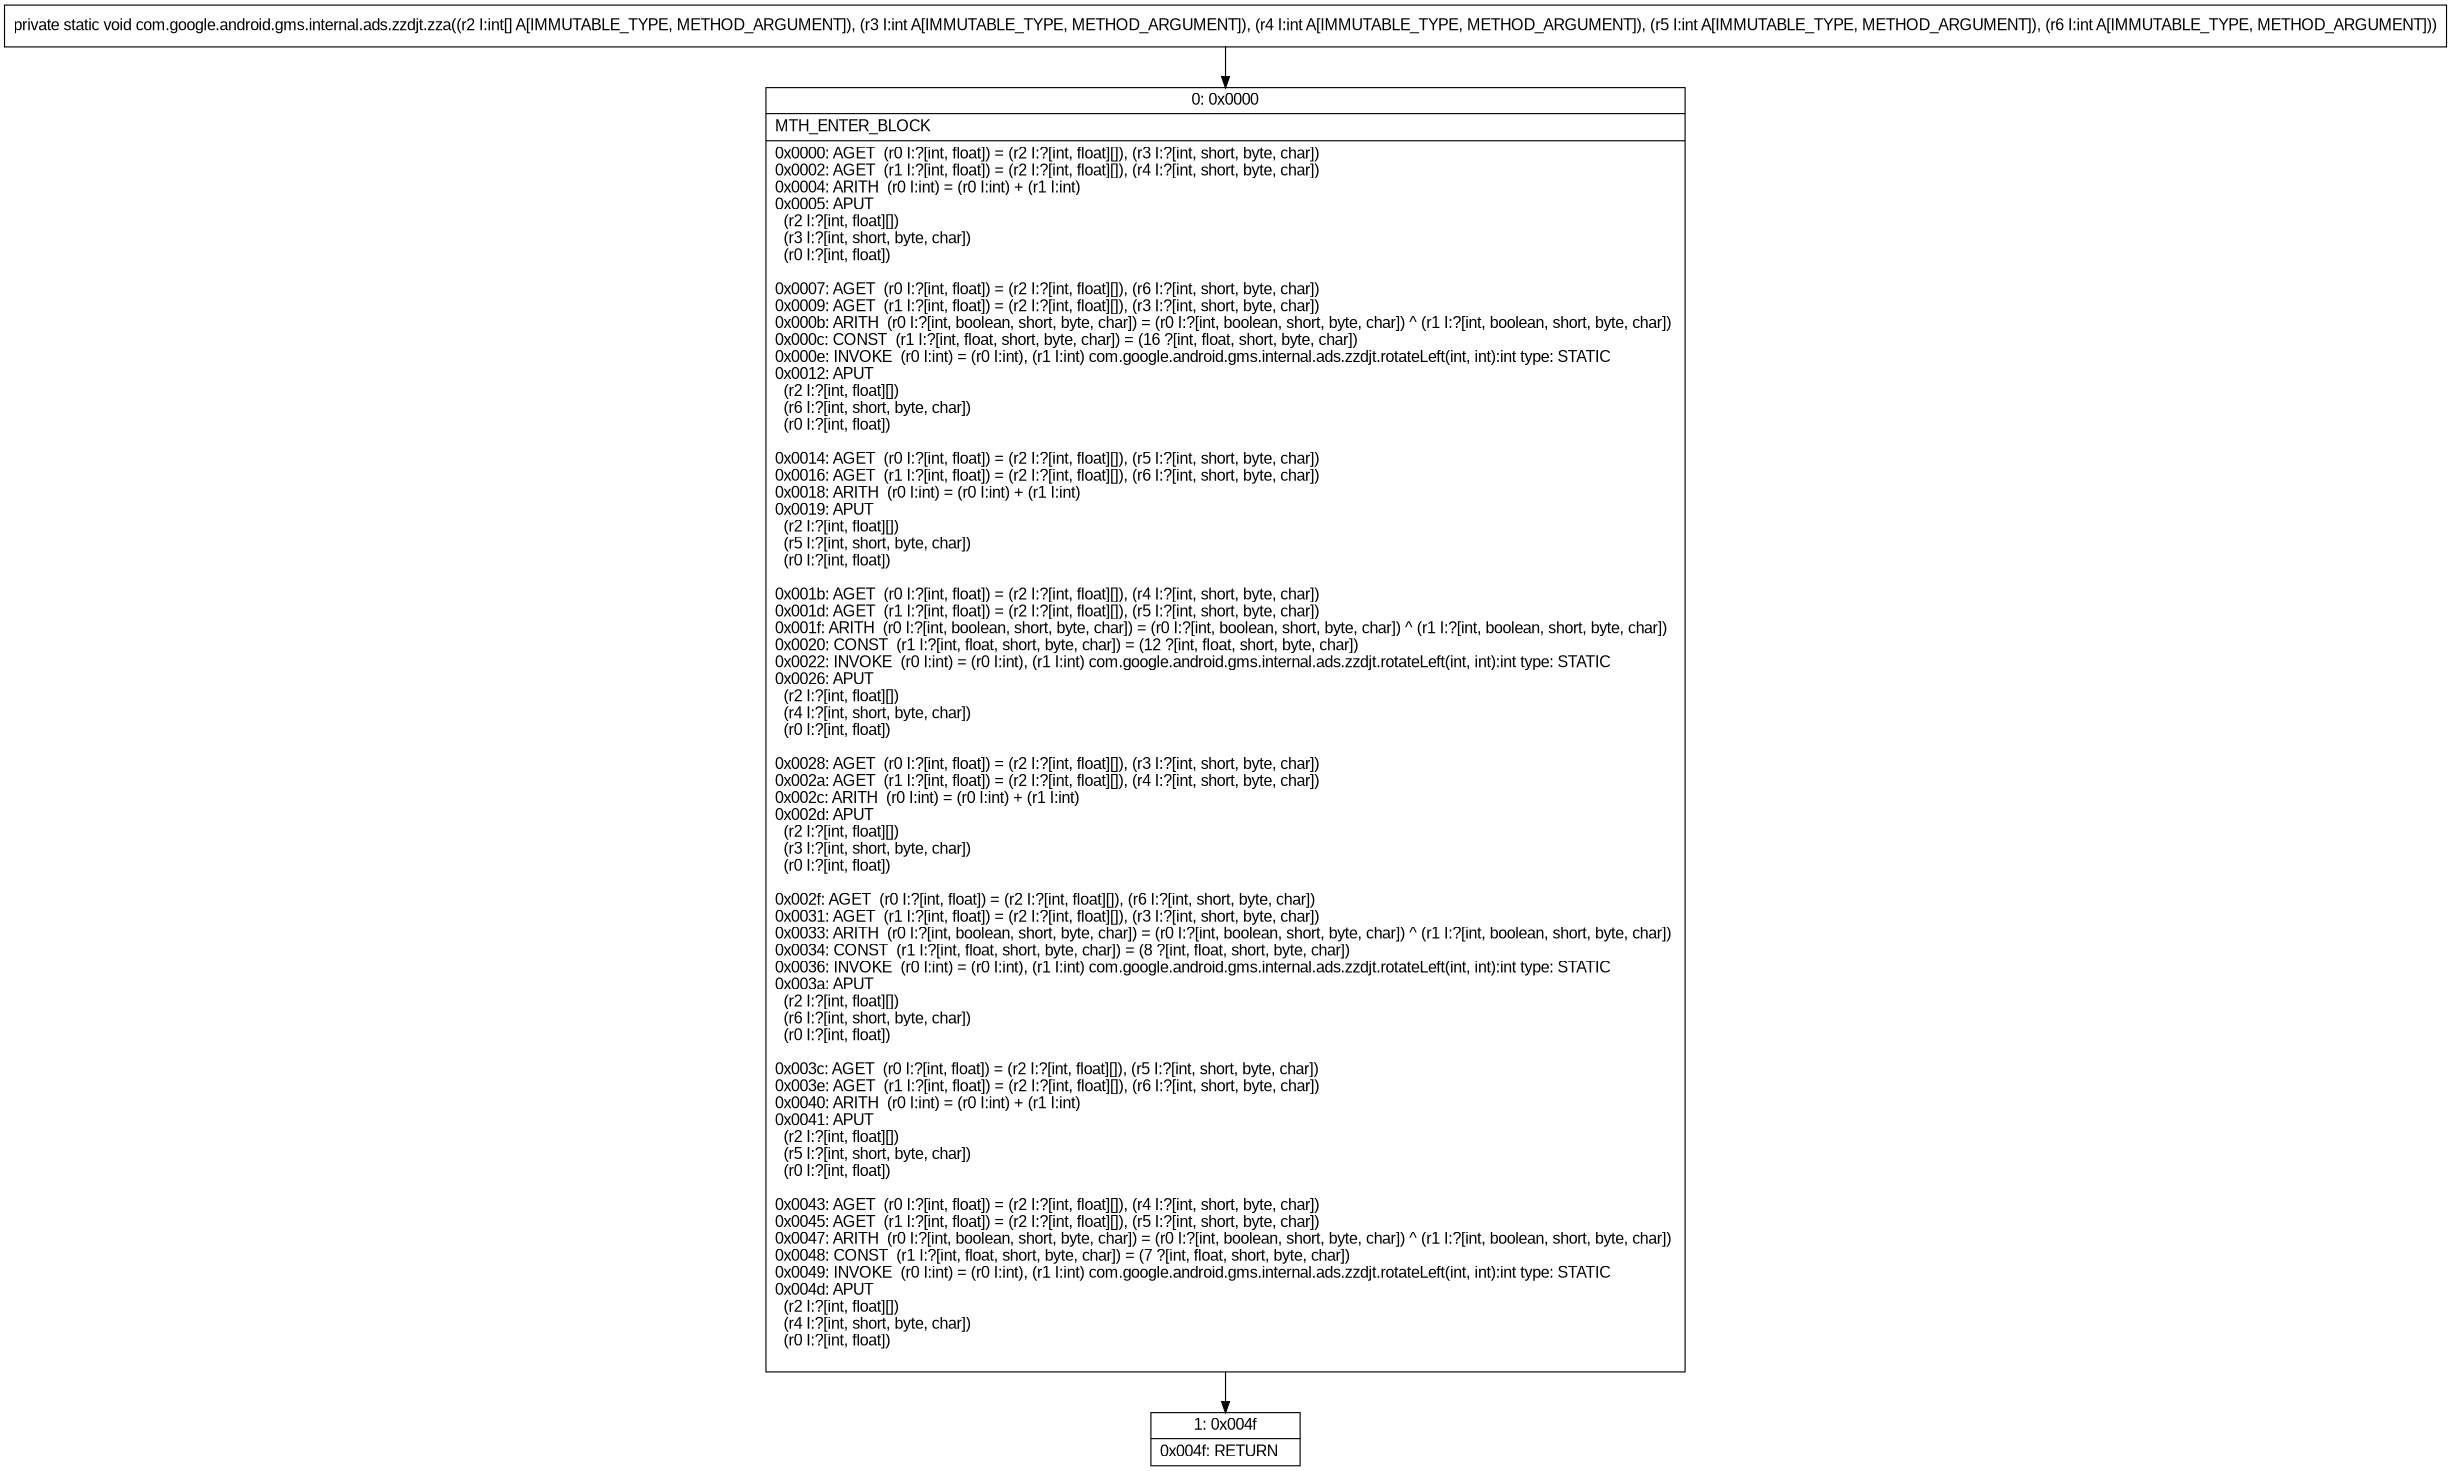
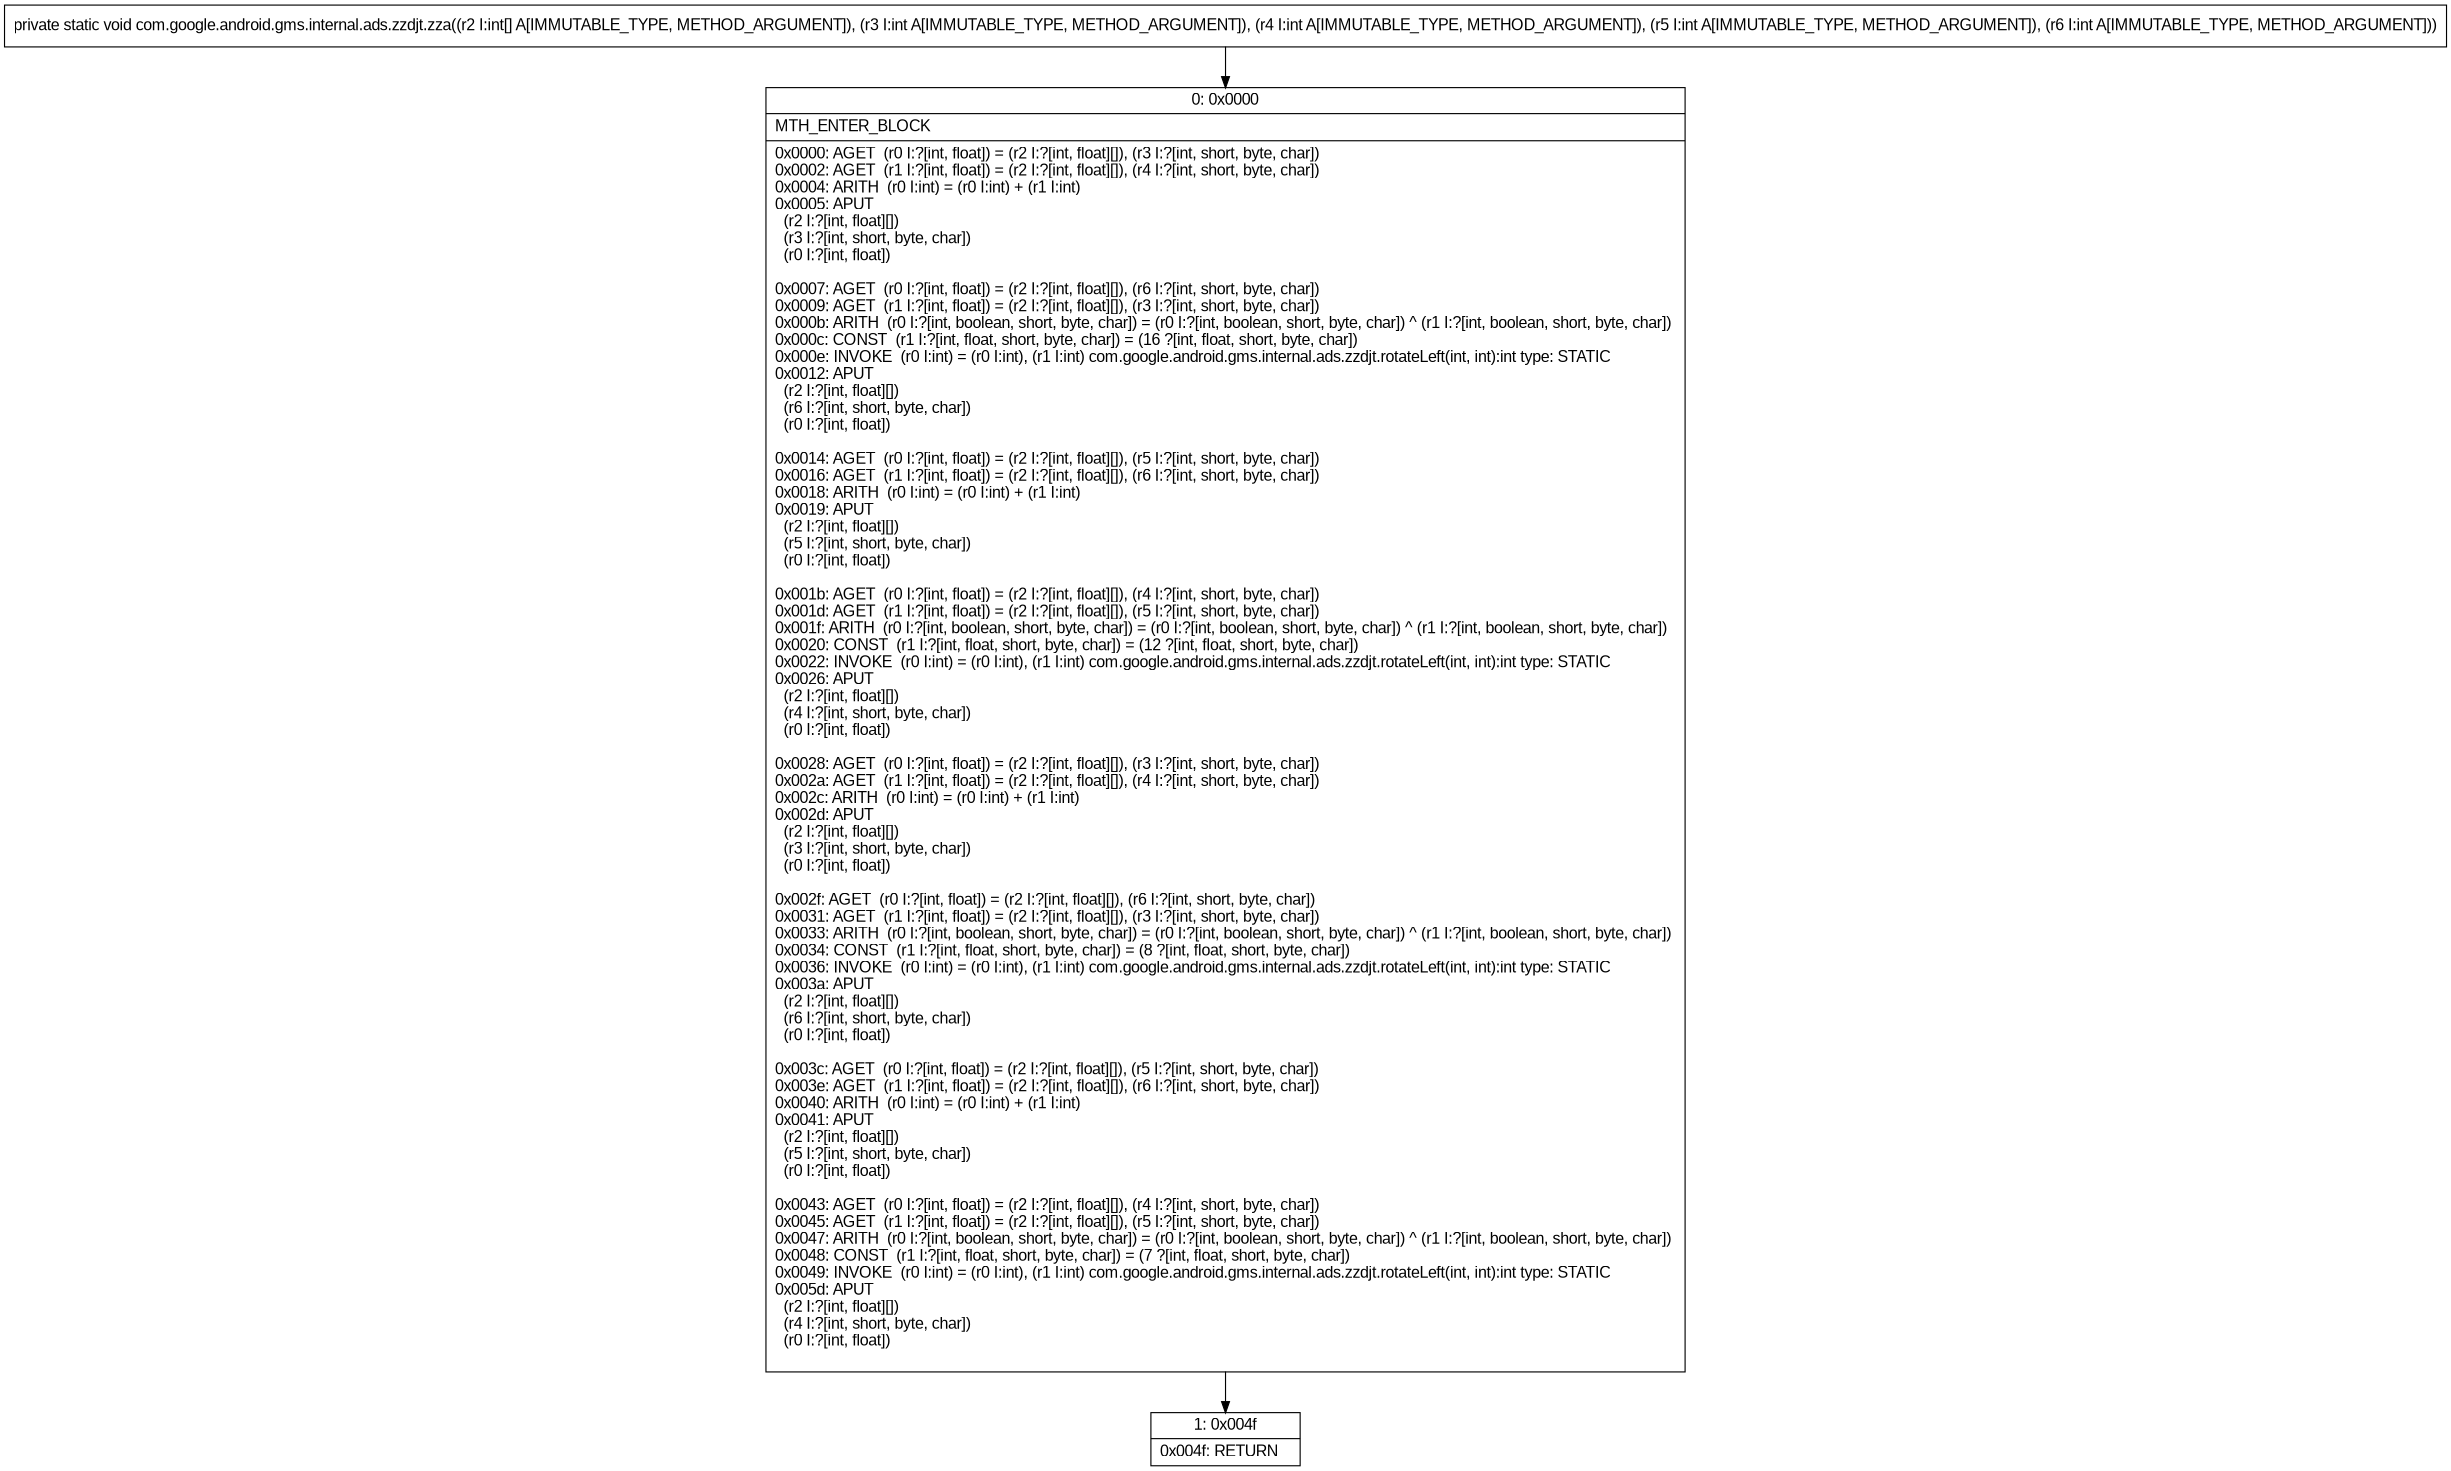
(829, 1290) -> (829, 1290)
